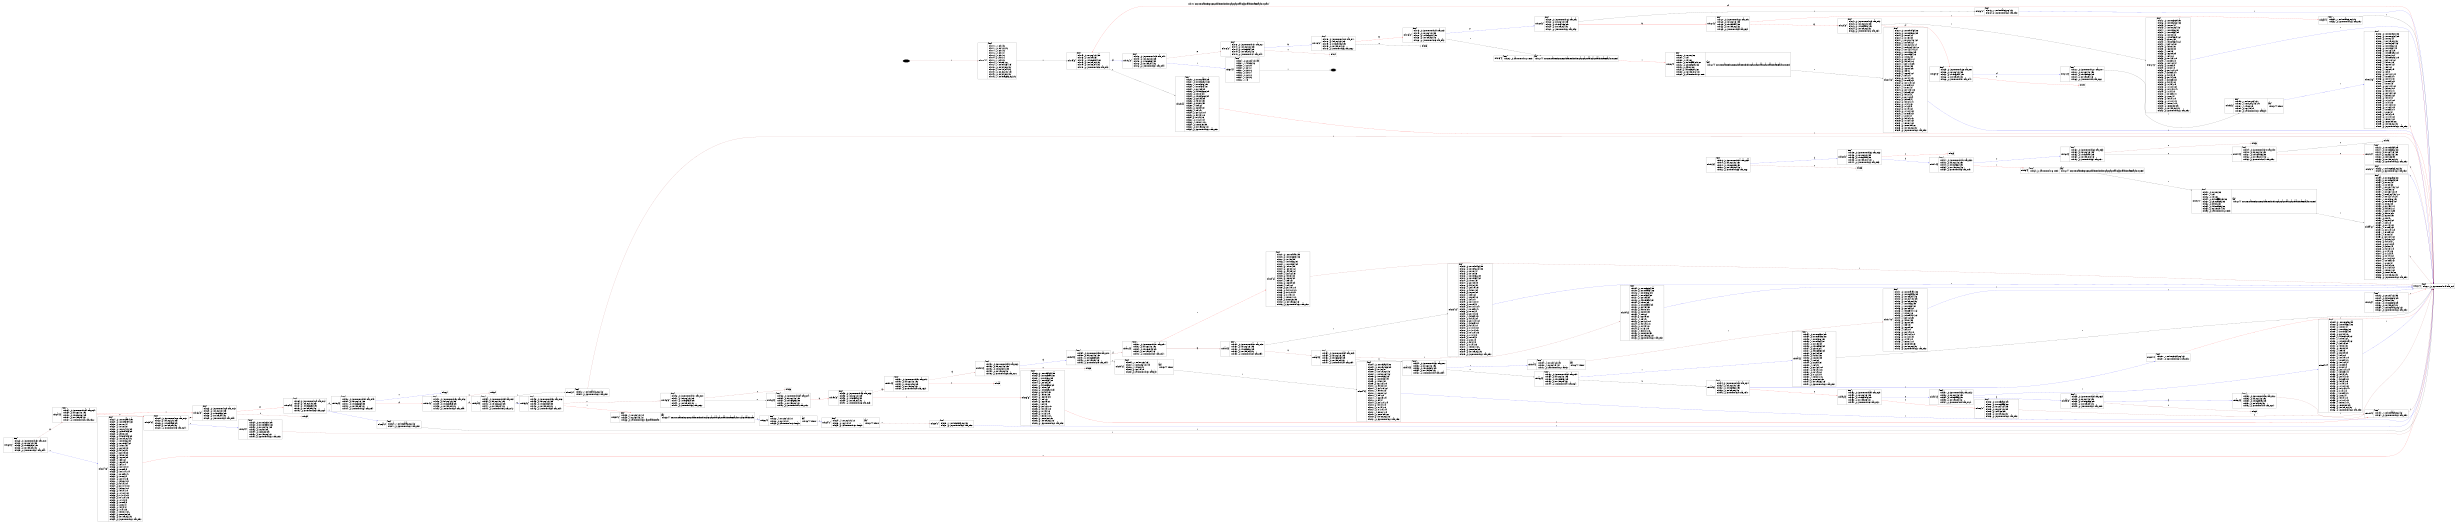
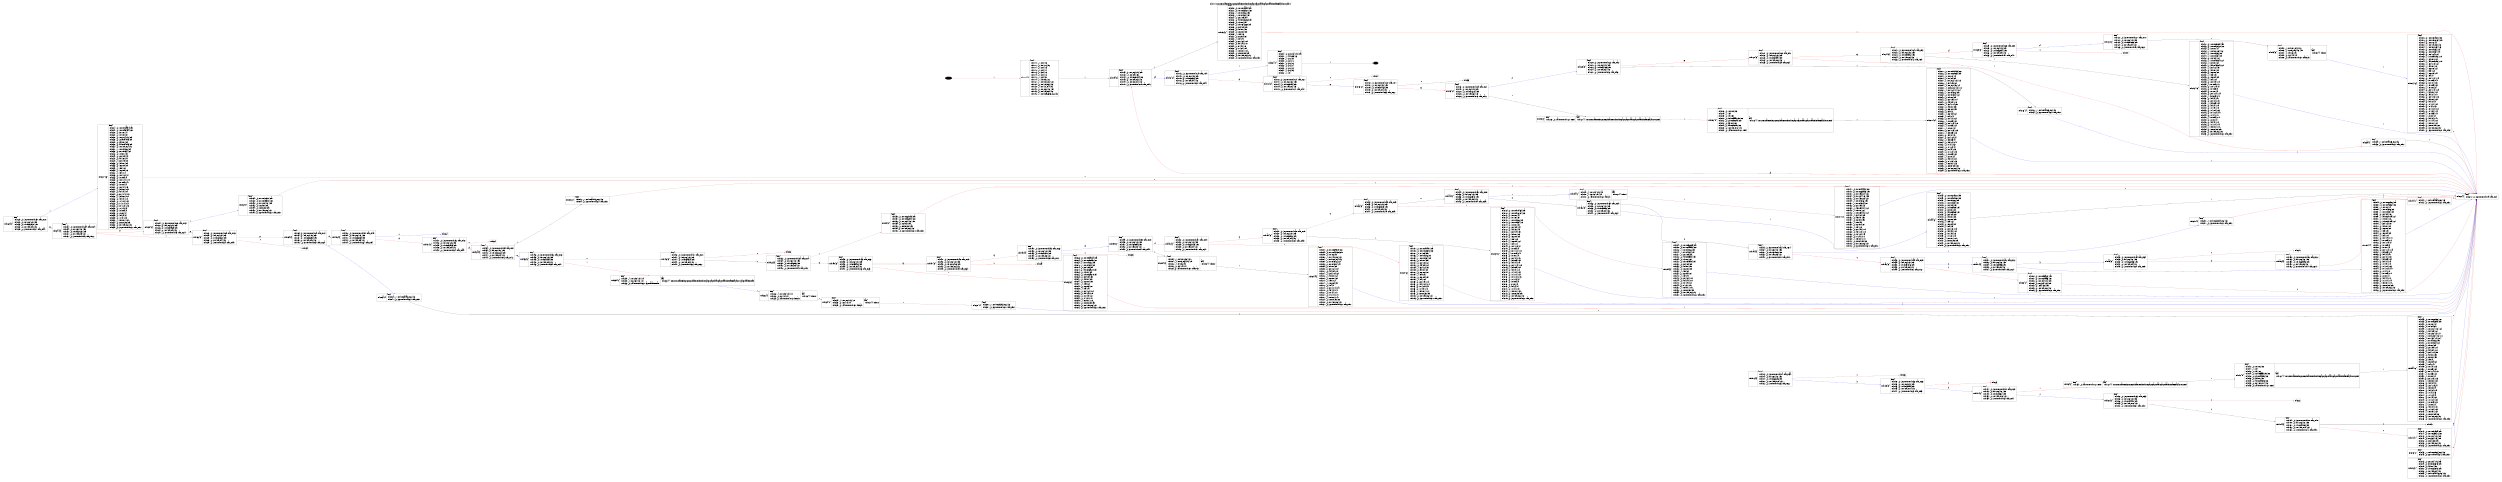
none -> (903, 223)
(1715, 423) -> (1834, 308)
